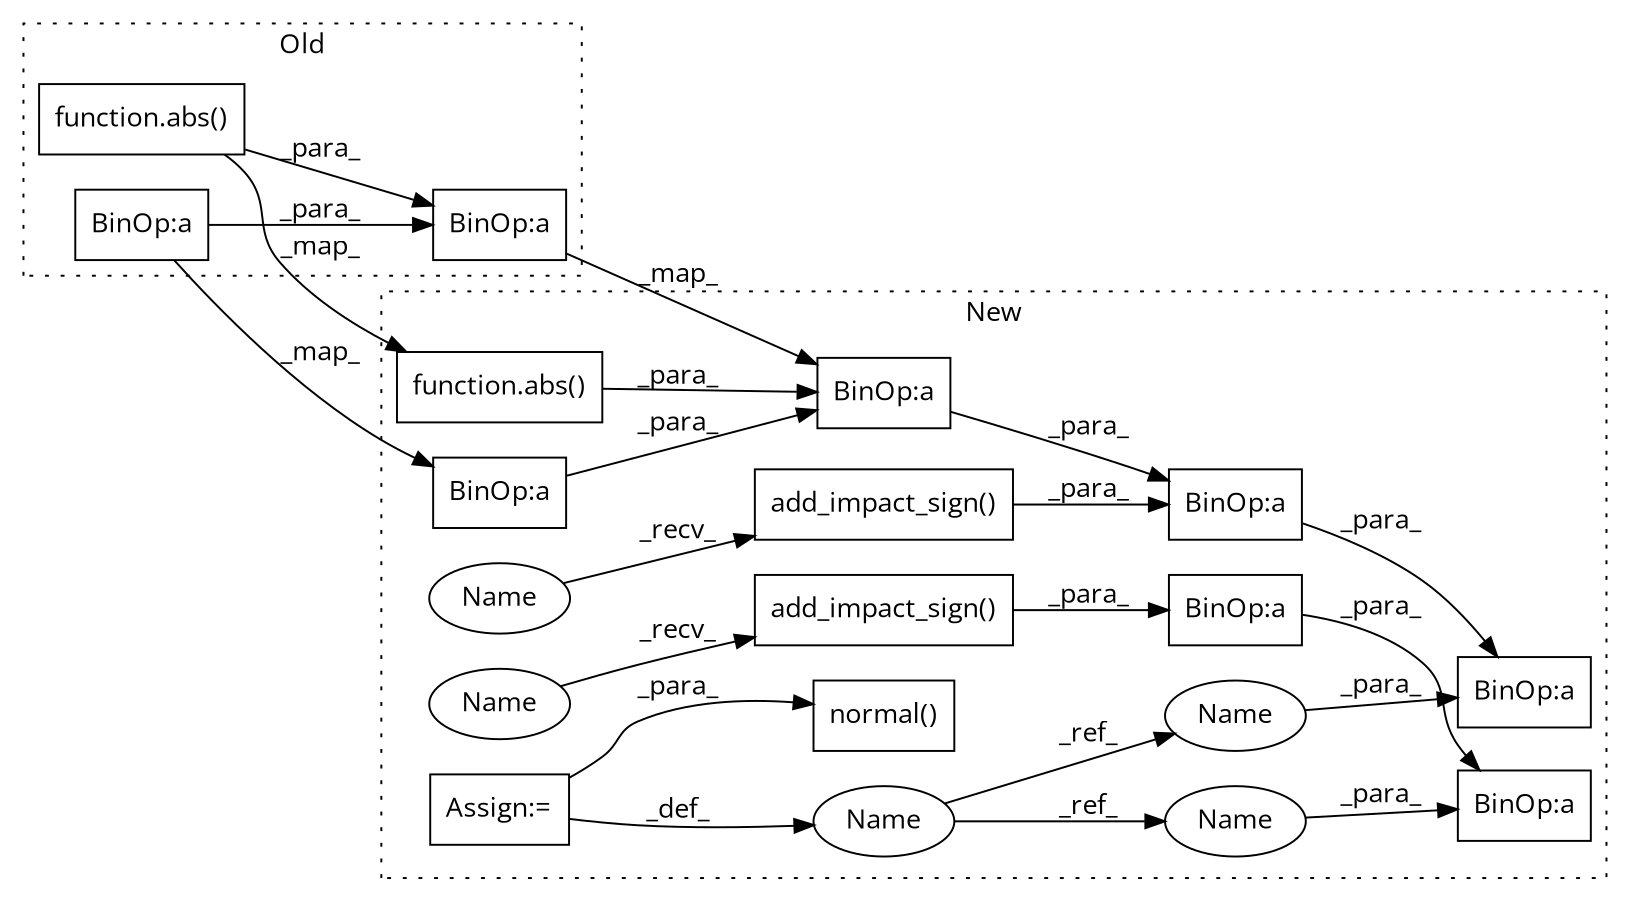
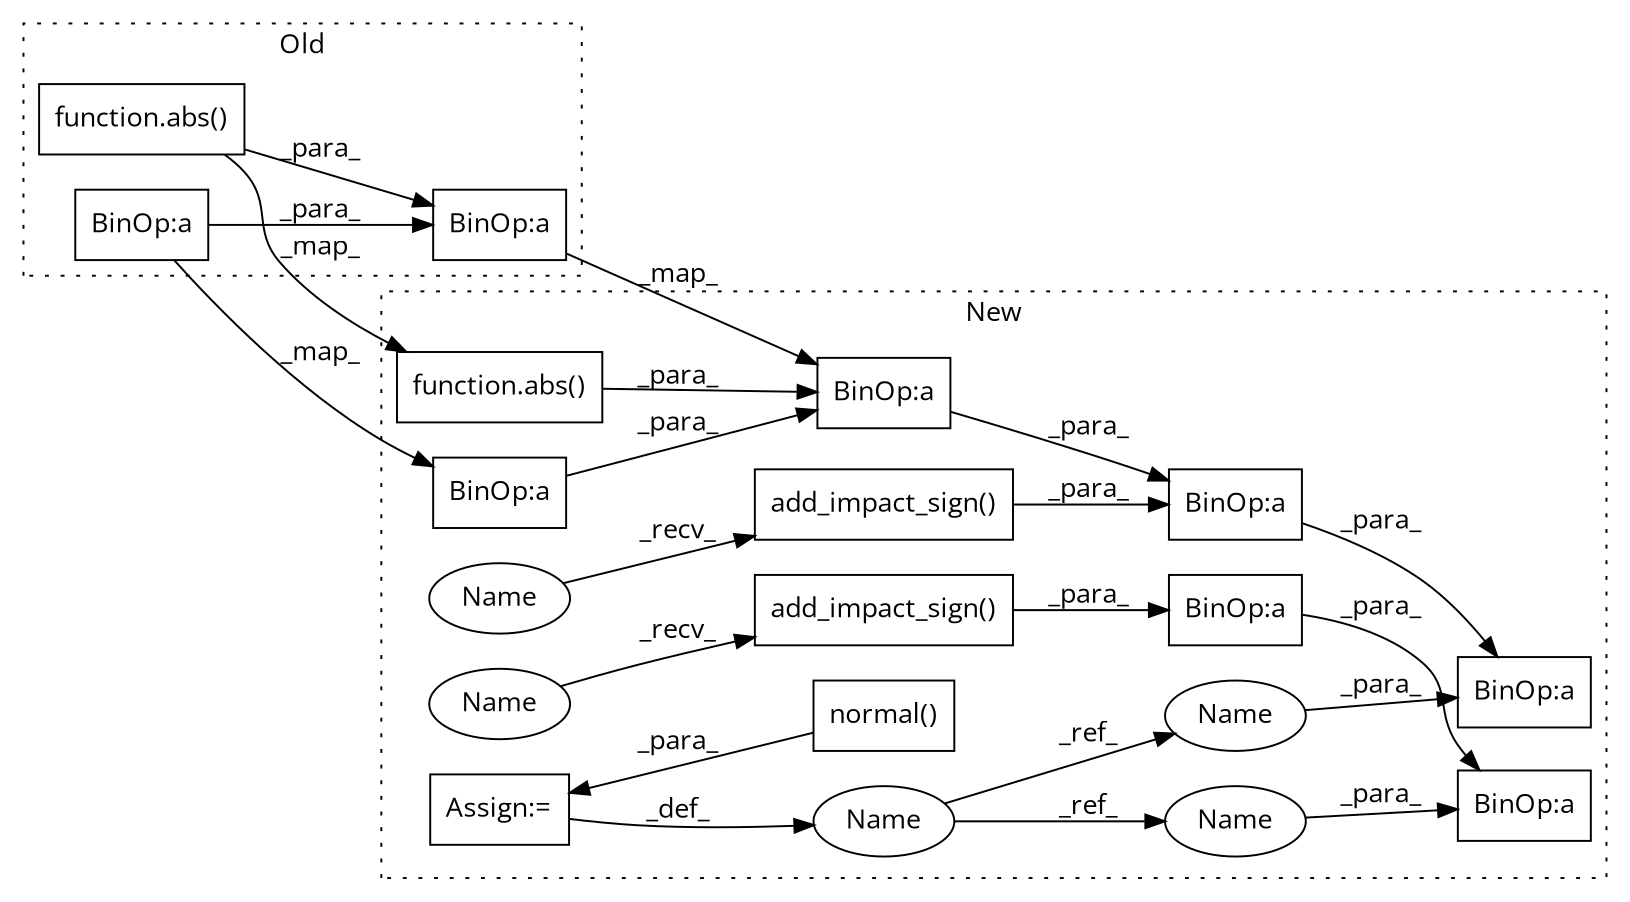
(670, 711) -> (701, 760)
